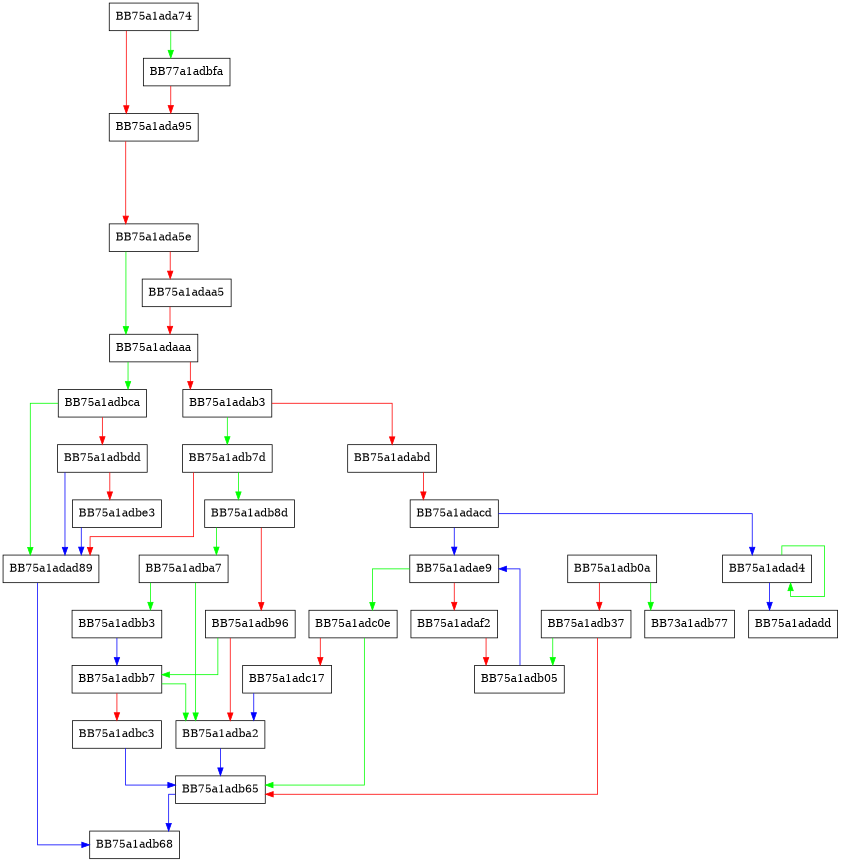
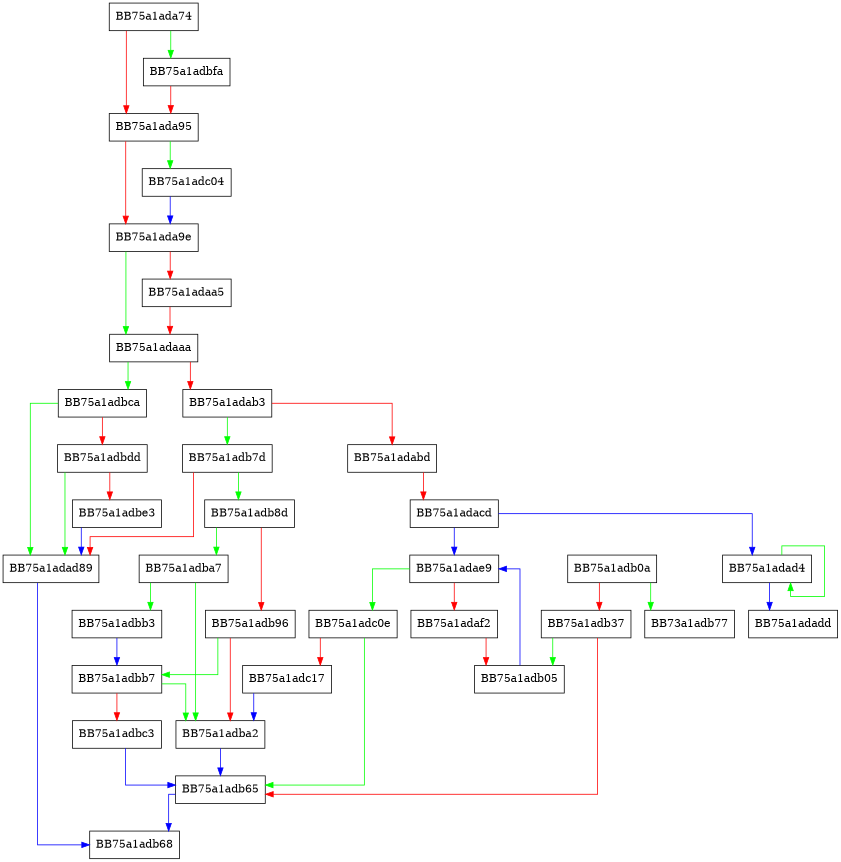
(187, 72) -> (187, 72)
none -> (187, 182)
(154, 238) -> (154, 238)
(65, 510) -> (65, 510)
